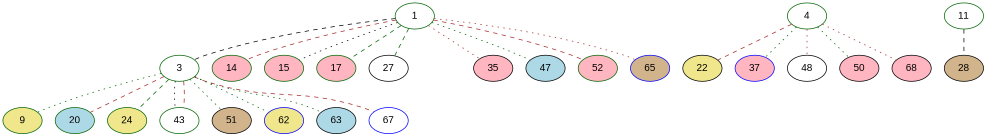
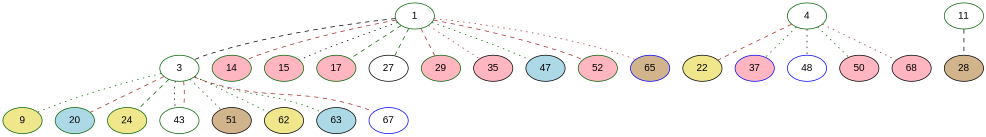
(807, 42) -> (807, 42)
none -> (441, 68)
(807, 68) -> (807, 68)
(284, 121) -> (284, 121)
